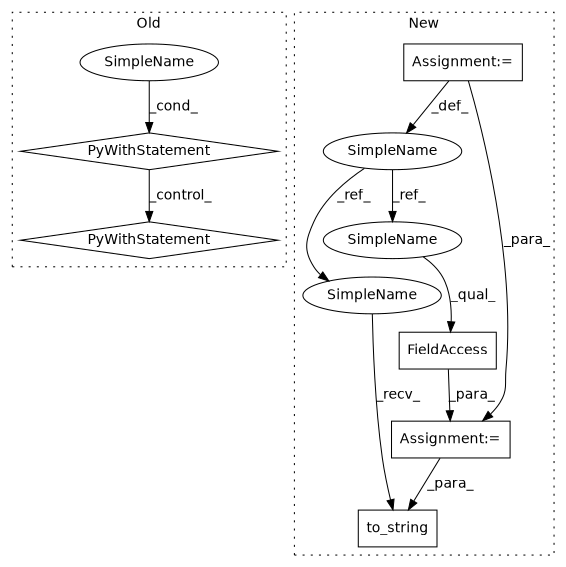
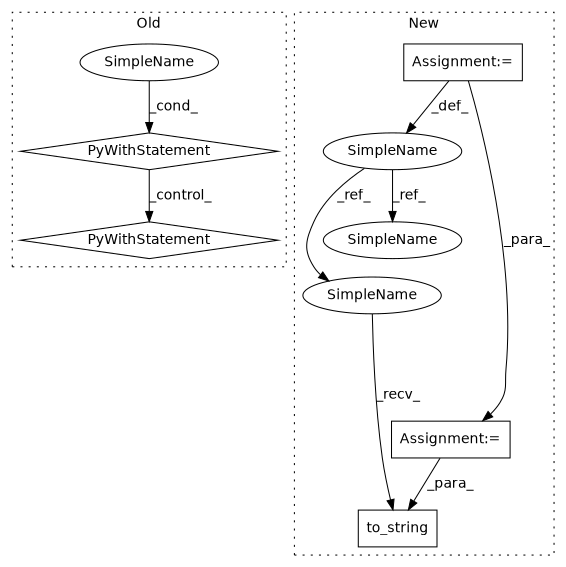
(448, 351) -> none
